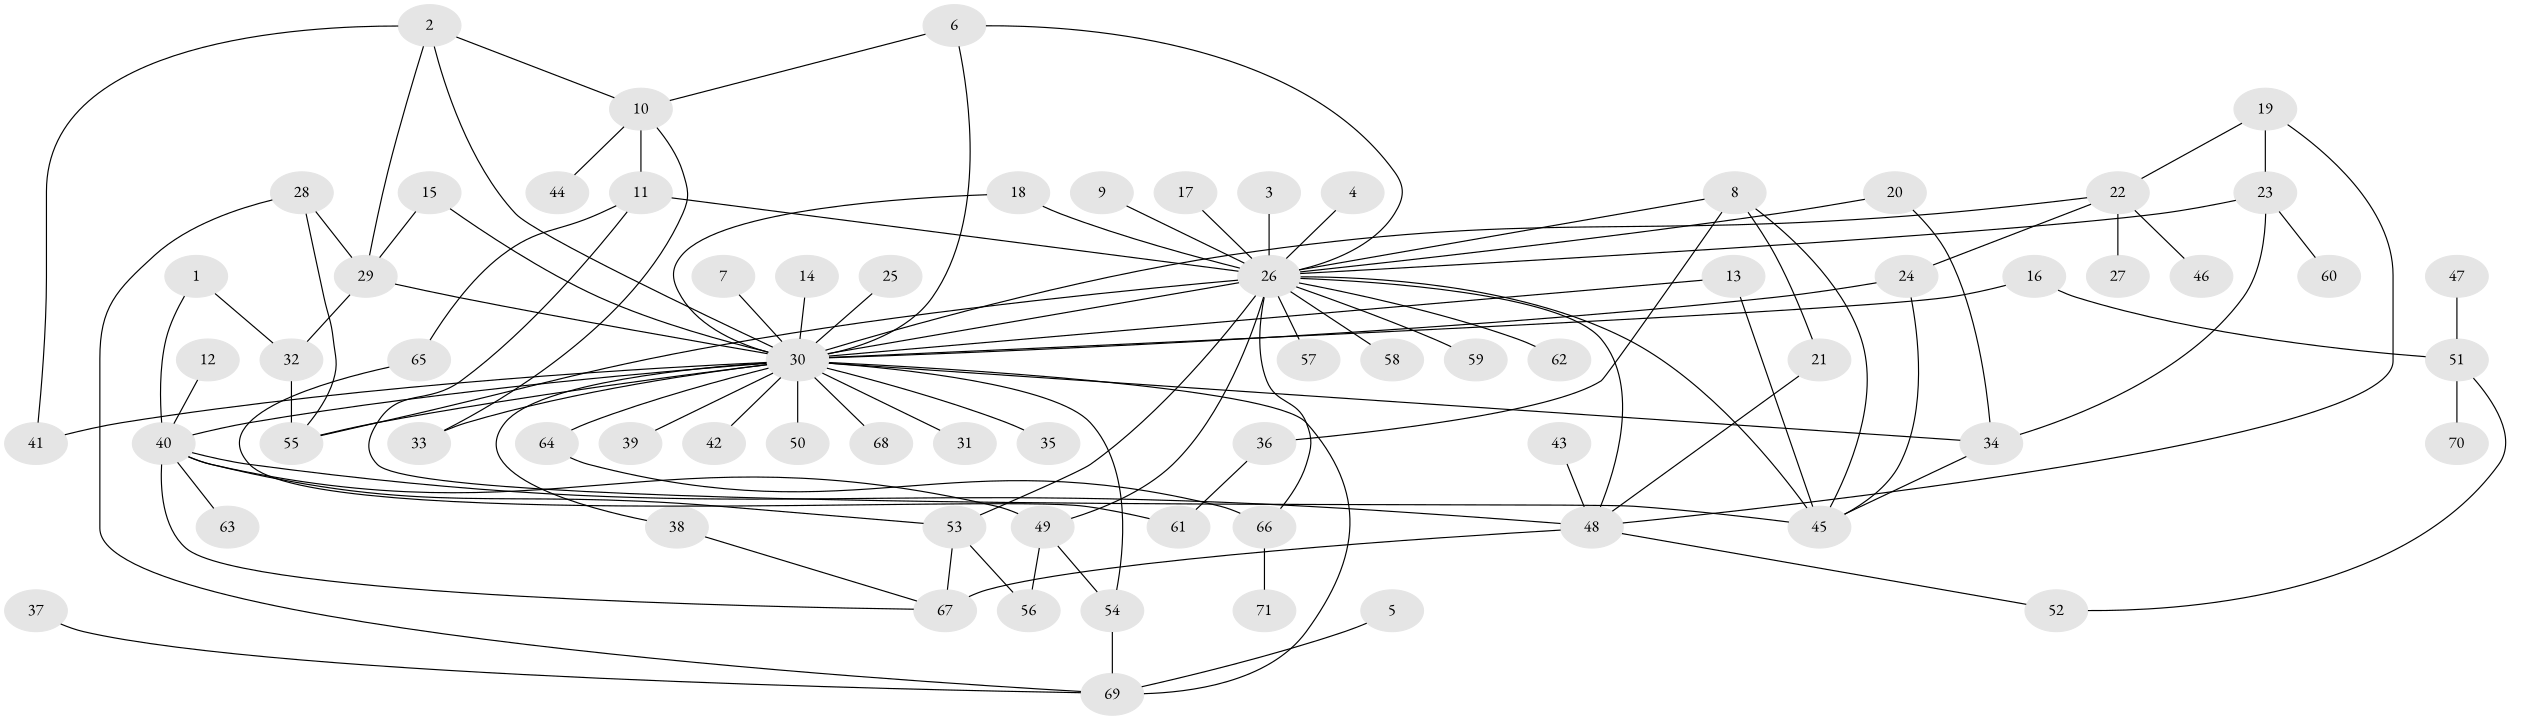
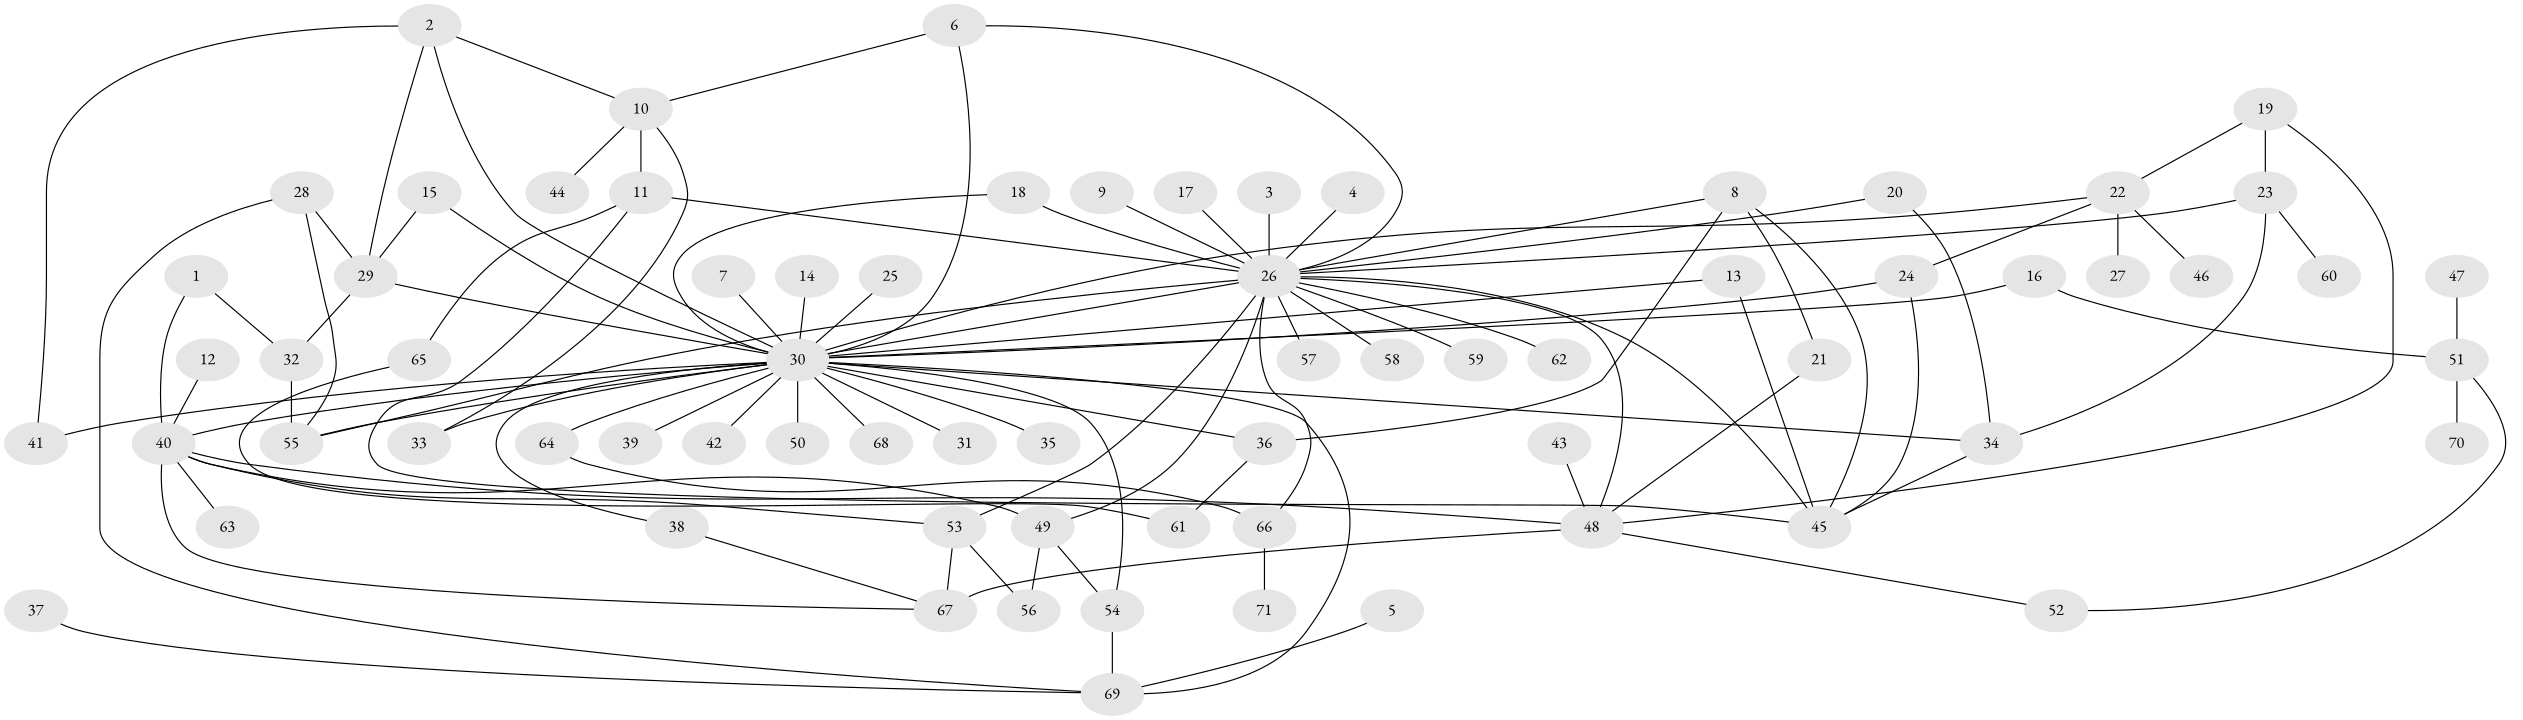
none -> (1031, 402)
